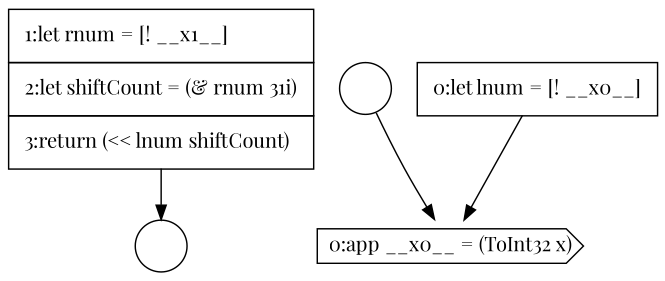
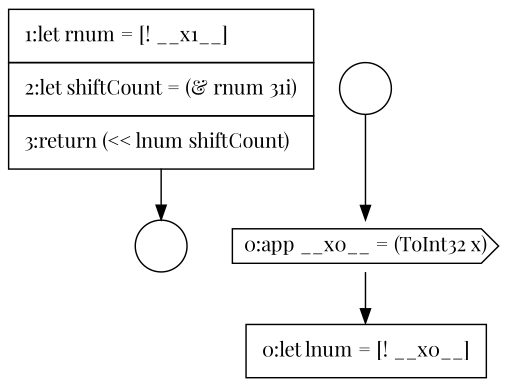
(497, 161) -> (365, 290)
